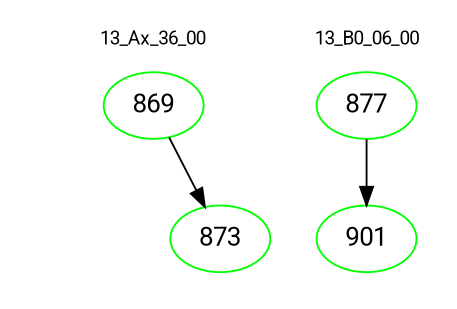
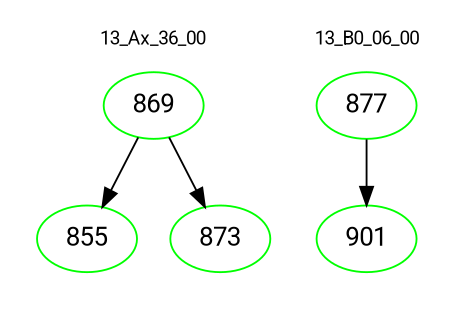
none -> (87, 239)
